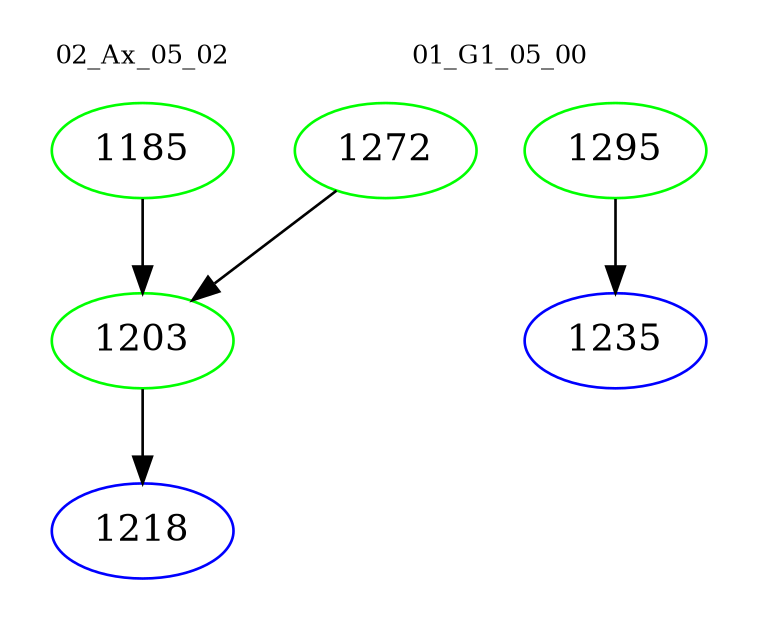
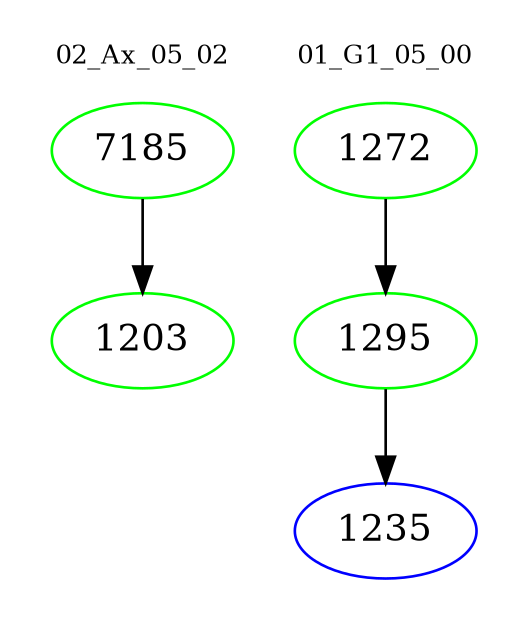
(143, 151) -> (143, 151)
(291, 225) -> (386, 233)
(143, 531) -> none
